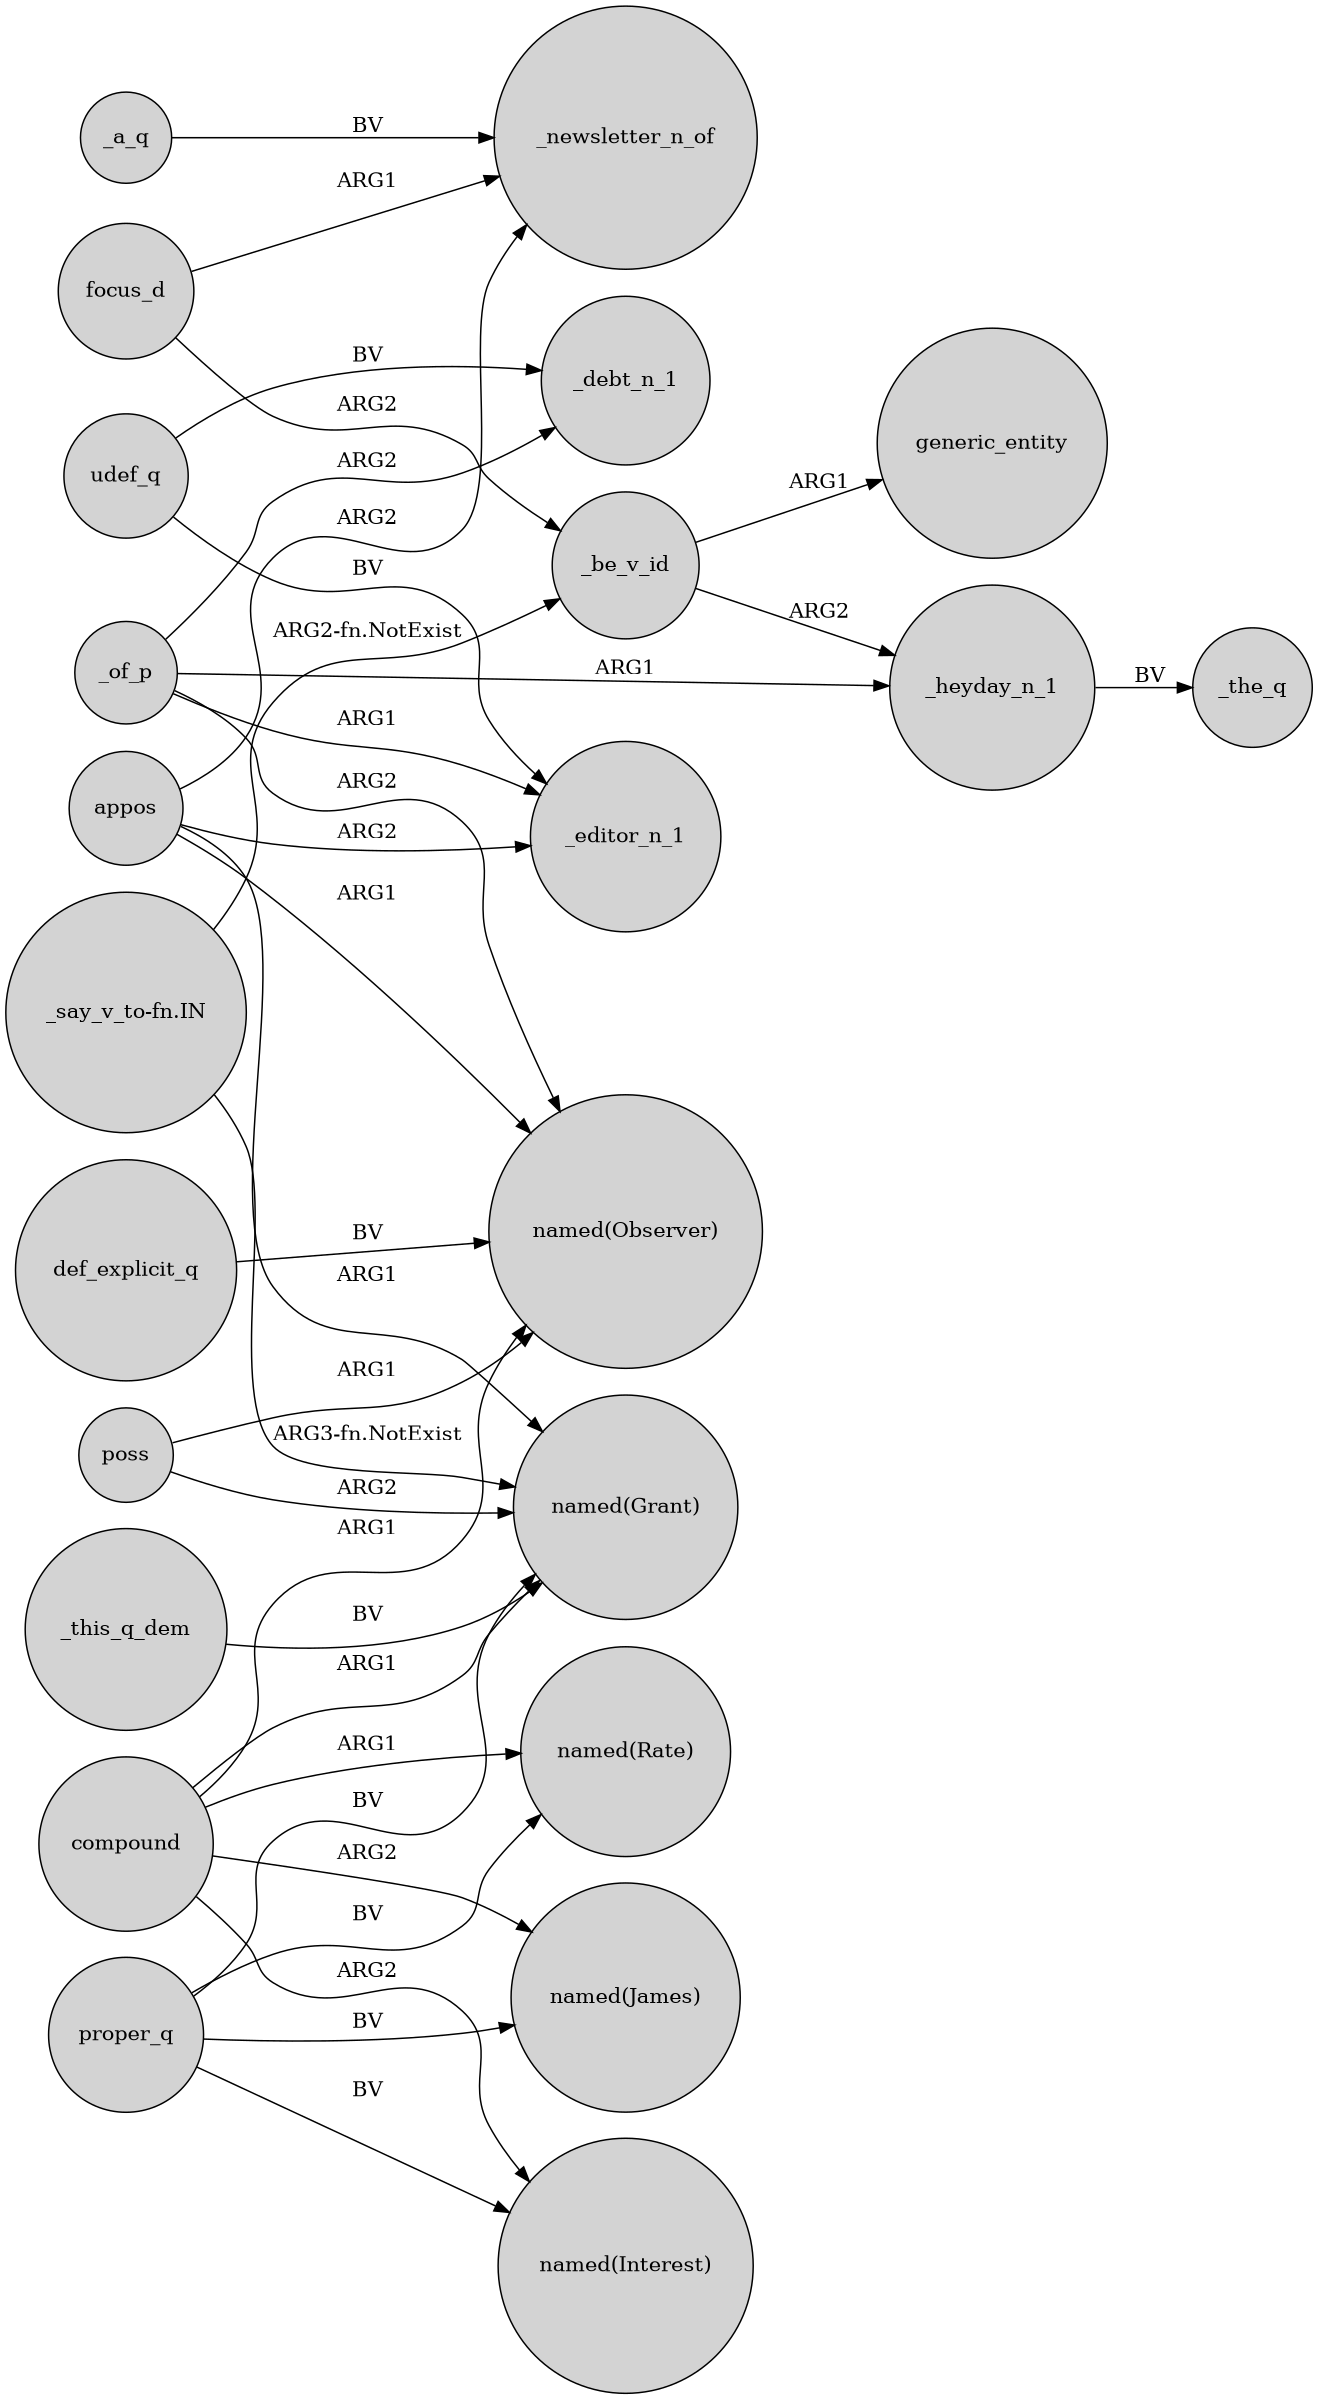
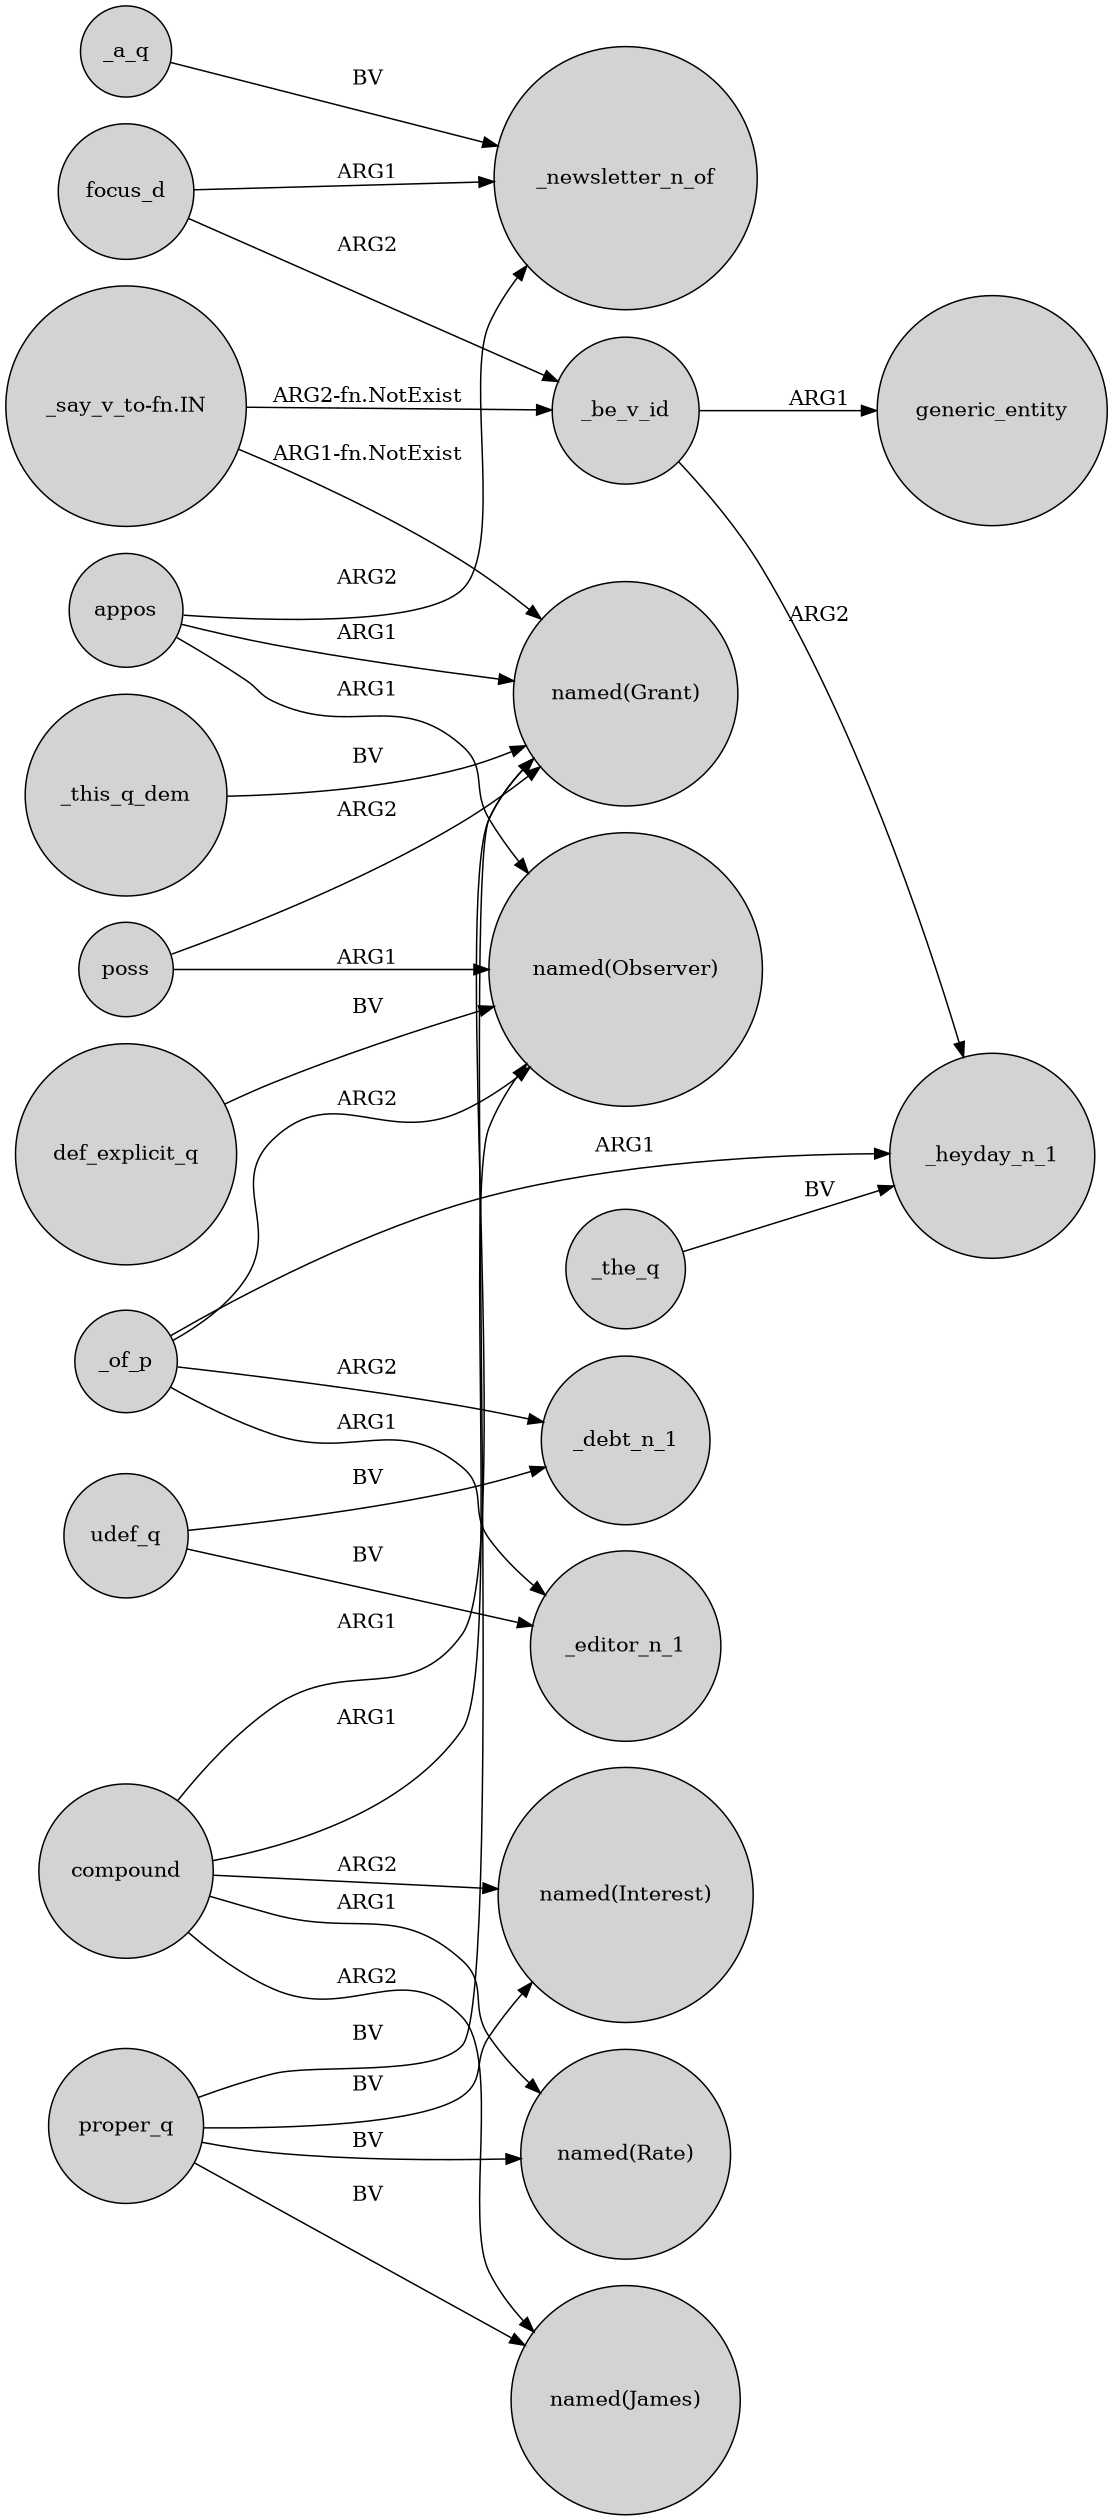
(1136, 688) -> (781, 1221)
(347, 850) -> none
(368, 1435) -> (368, 455)
